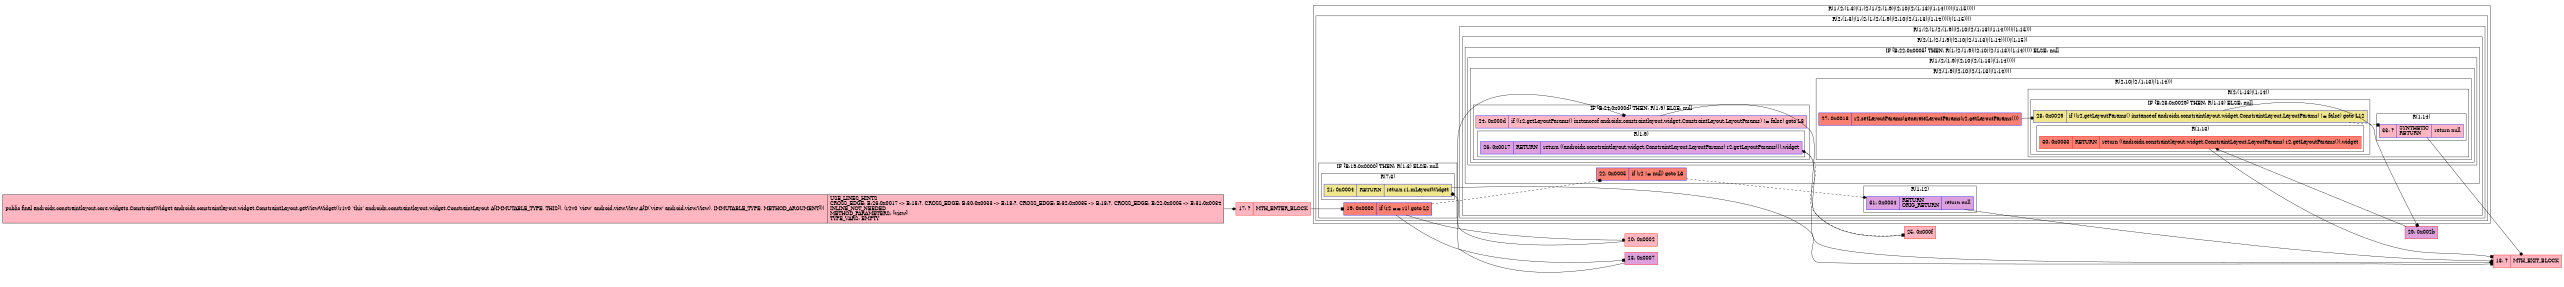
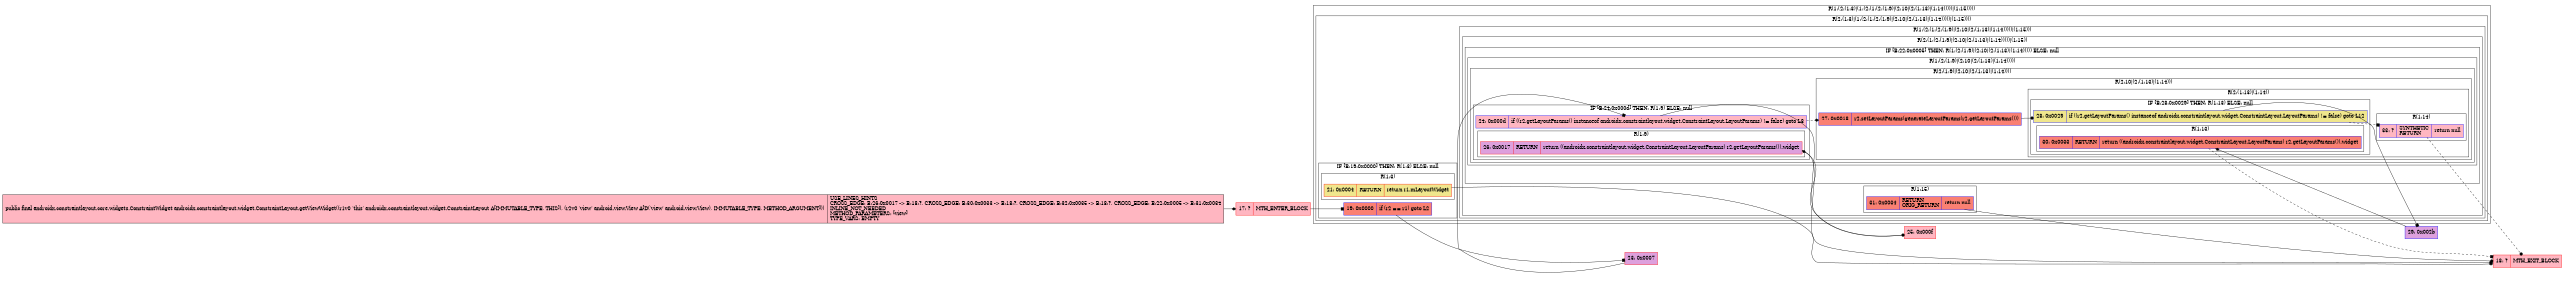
none -> (1811, 120)
(1813, 139) -> (1813, 139)
(2200, 142) -> (2200, 142)
(1641, 148) -> (1641, 148)
(1641, 174) -> none
(1388, 177) -> (1388, 177)
(1388, 190) -> (1388, 190)
(1920, 190) -> (1920, 190)
(2474, 195) -> (2474, 195)
(1920, 203) -> (1920, 203)
(1826, 222) -> (1826, 222)
(2340, 227) -> (2340, 227)
(2421, 233) -> (2421, 233)
(1641, 240) -> none
(1954, 264) -> (1954, 264)
